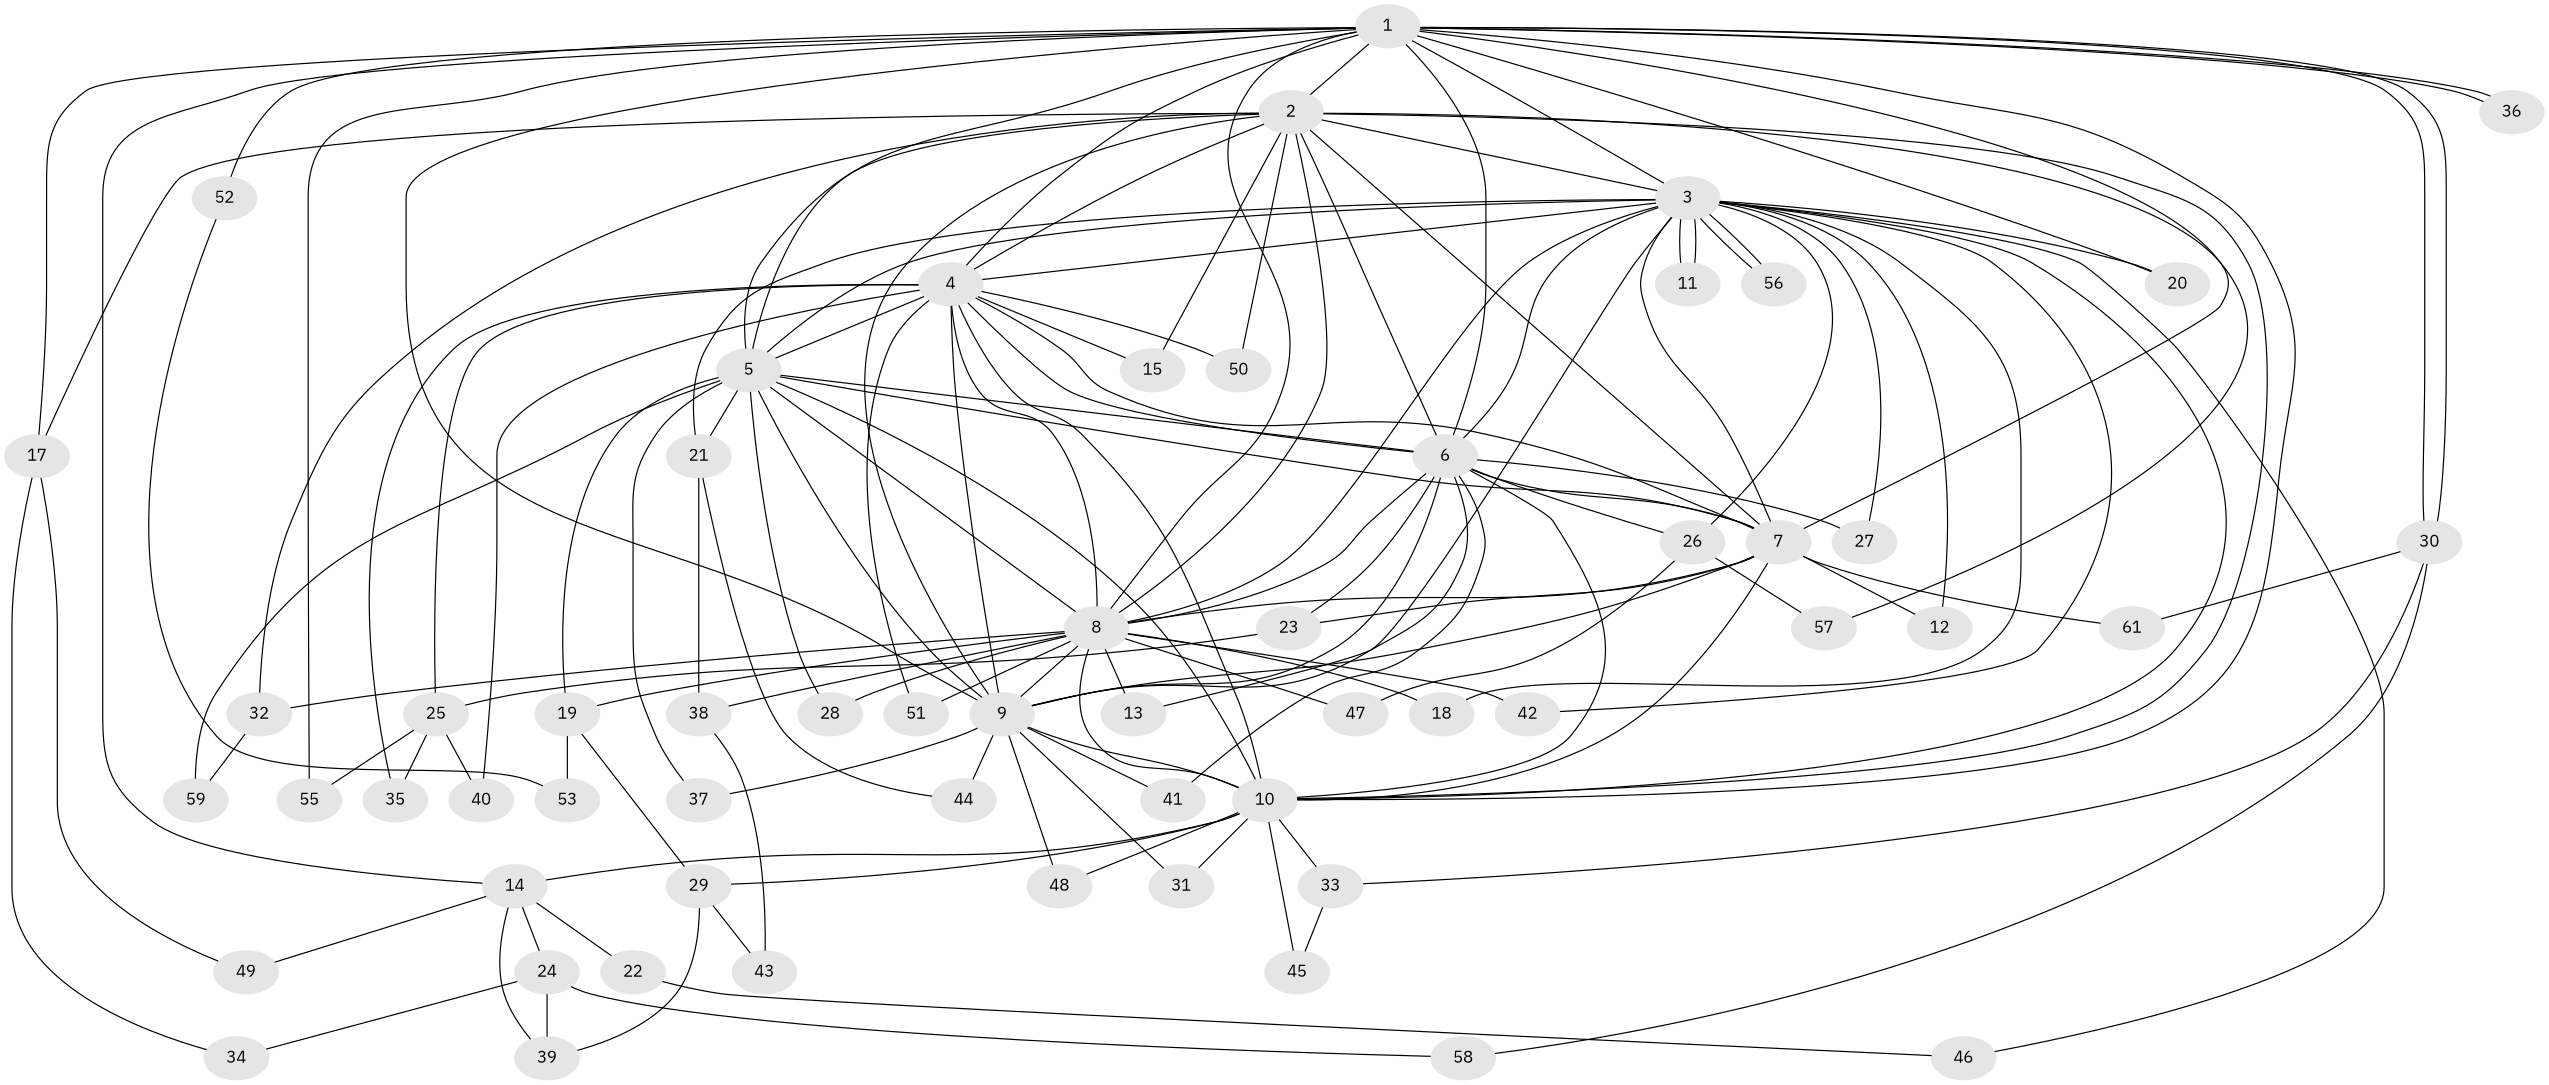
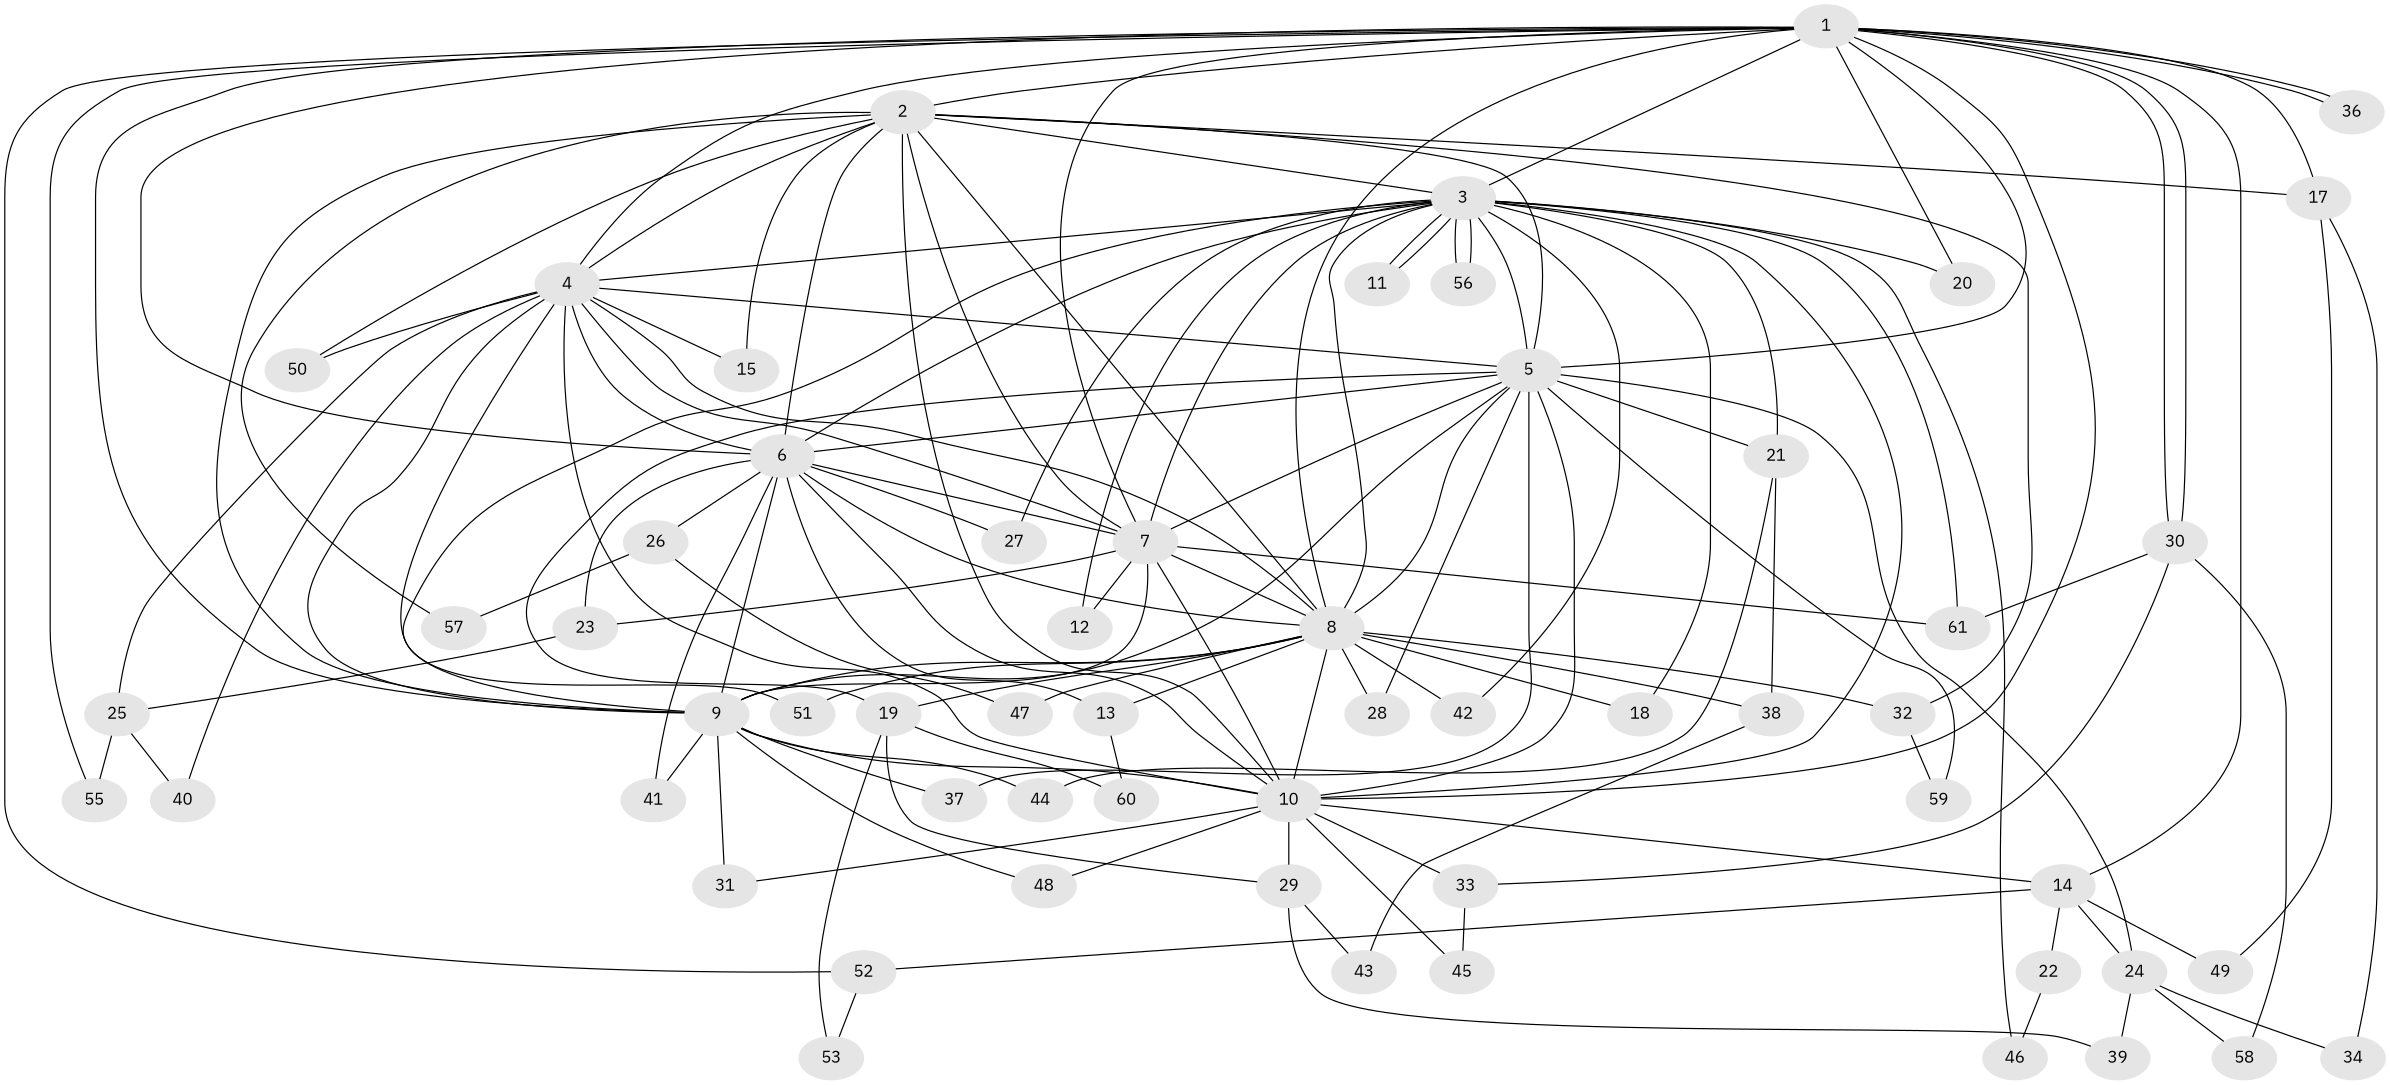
(1827, 353) -> (1839, 278)
none -> (1880, 572)
(395, 800) -> none
none -> (1126, 800)
(501, 977) -> (1492, 927)
